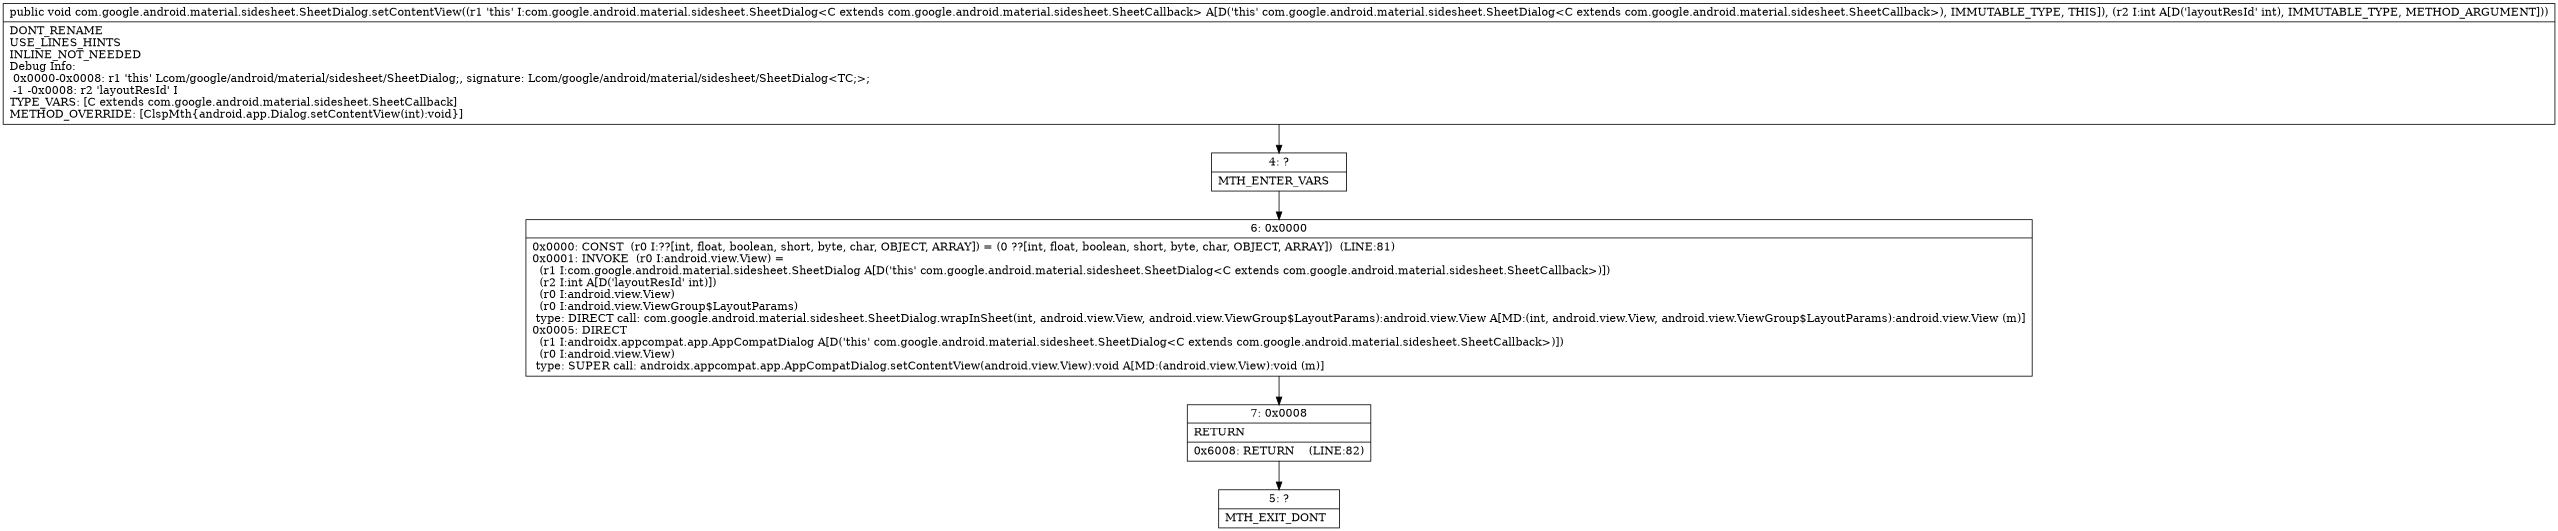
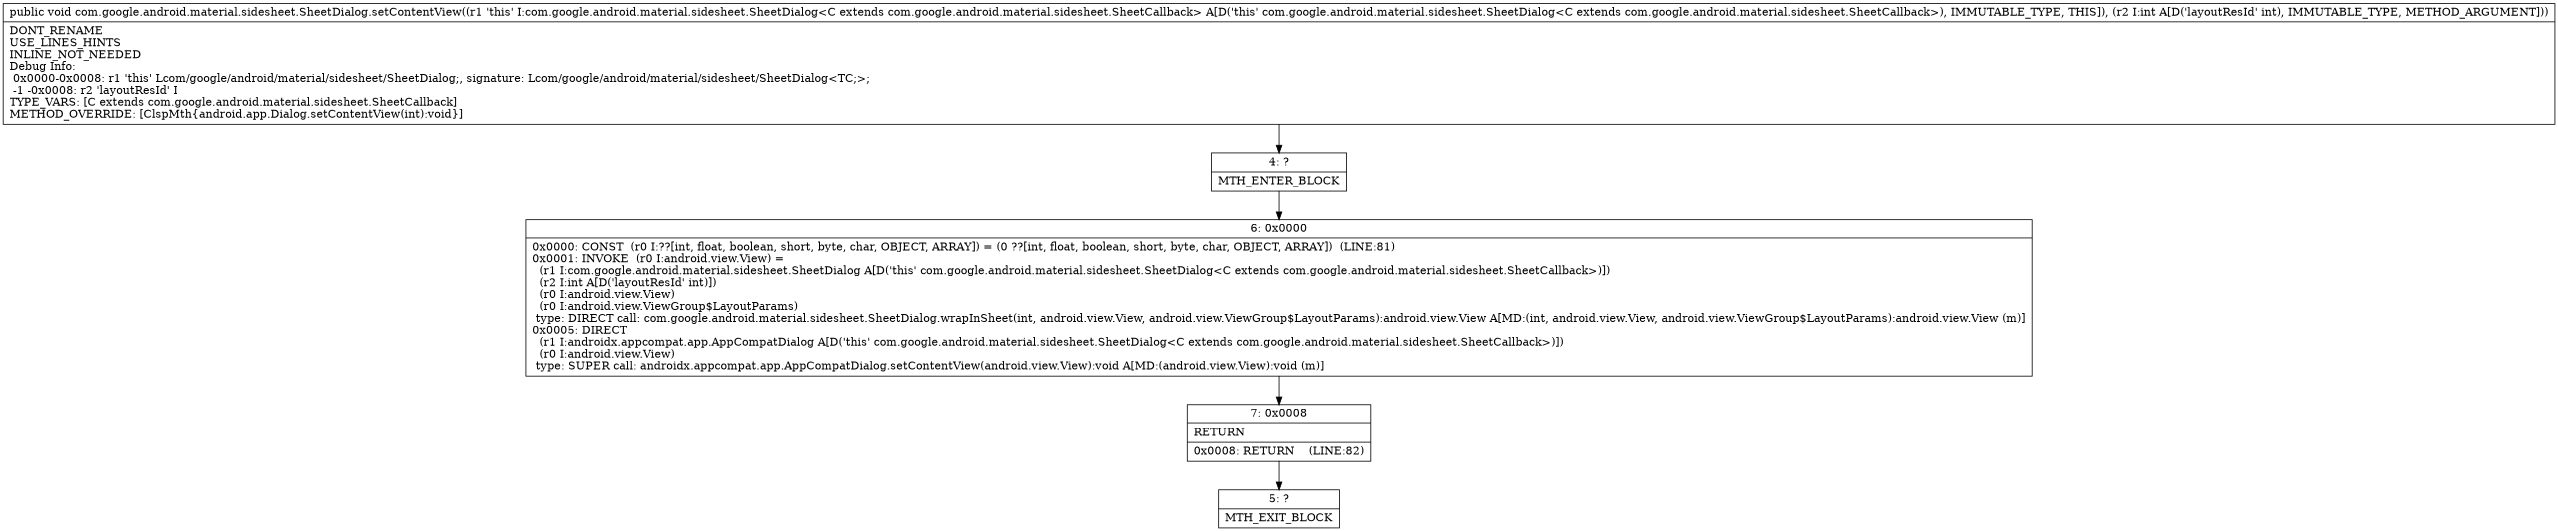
(1274, 181) -> (1279, 181)
(1279, 451) -> (1279, 451)
(1275, 518) -> (1279, 518)
